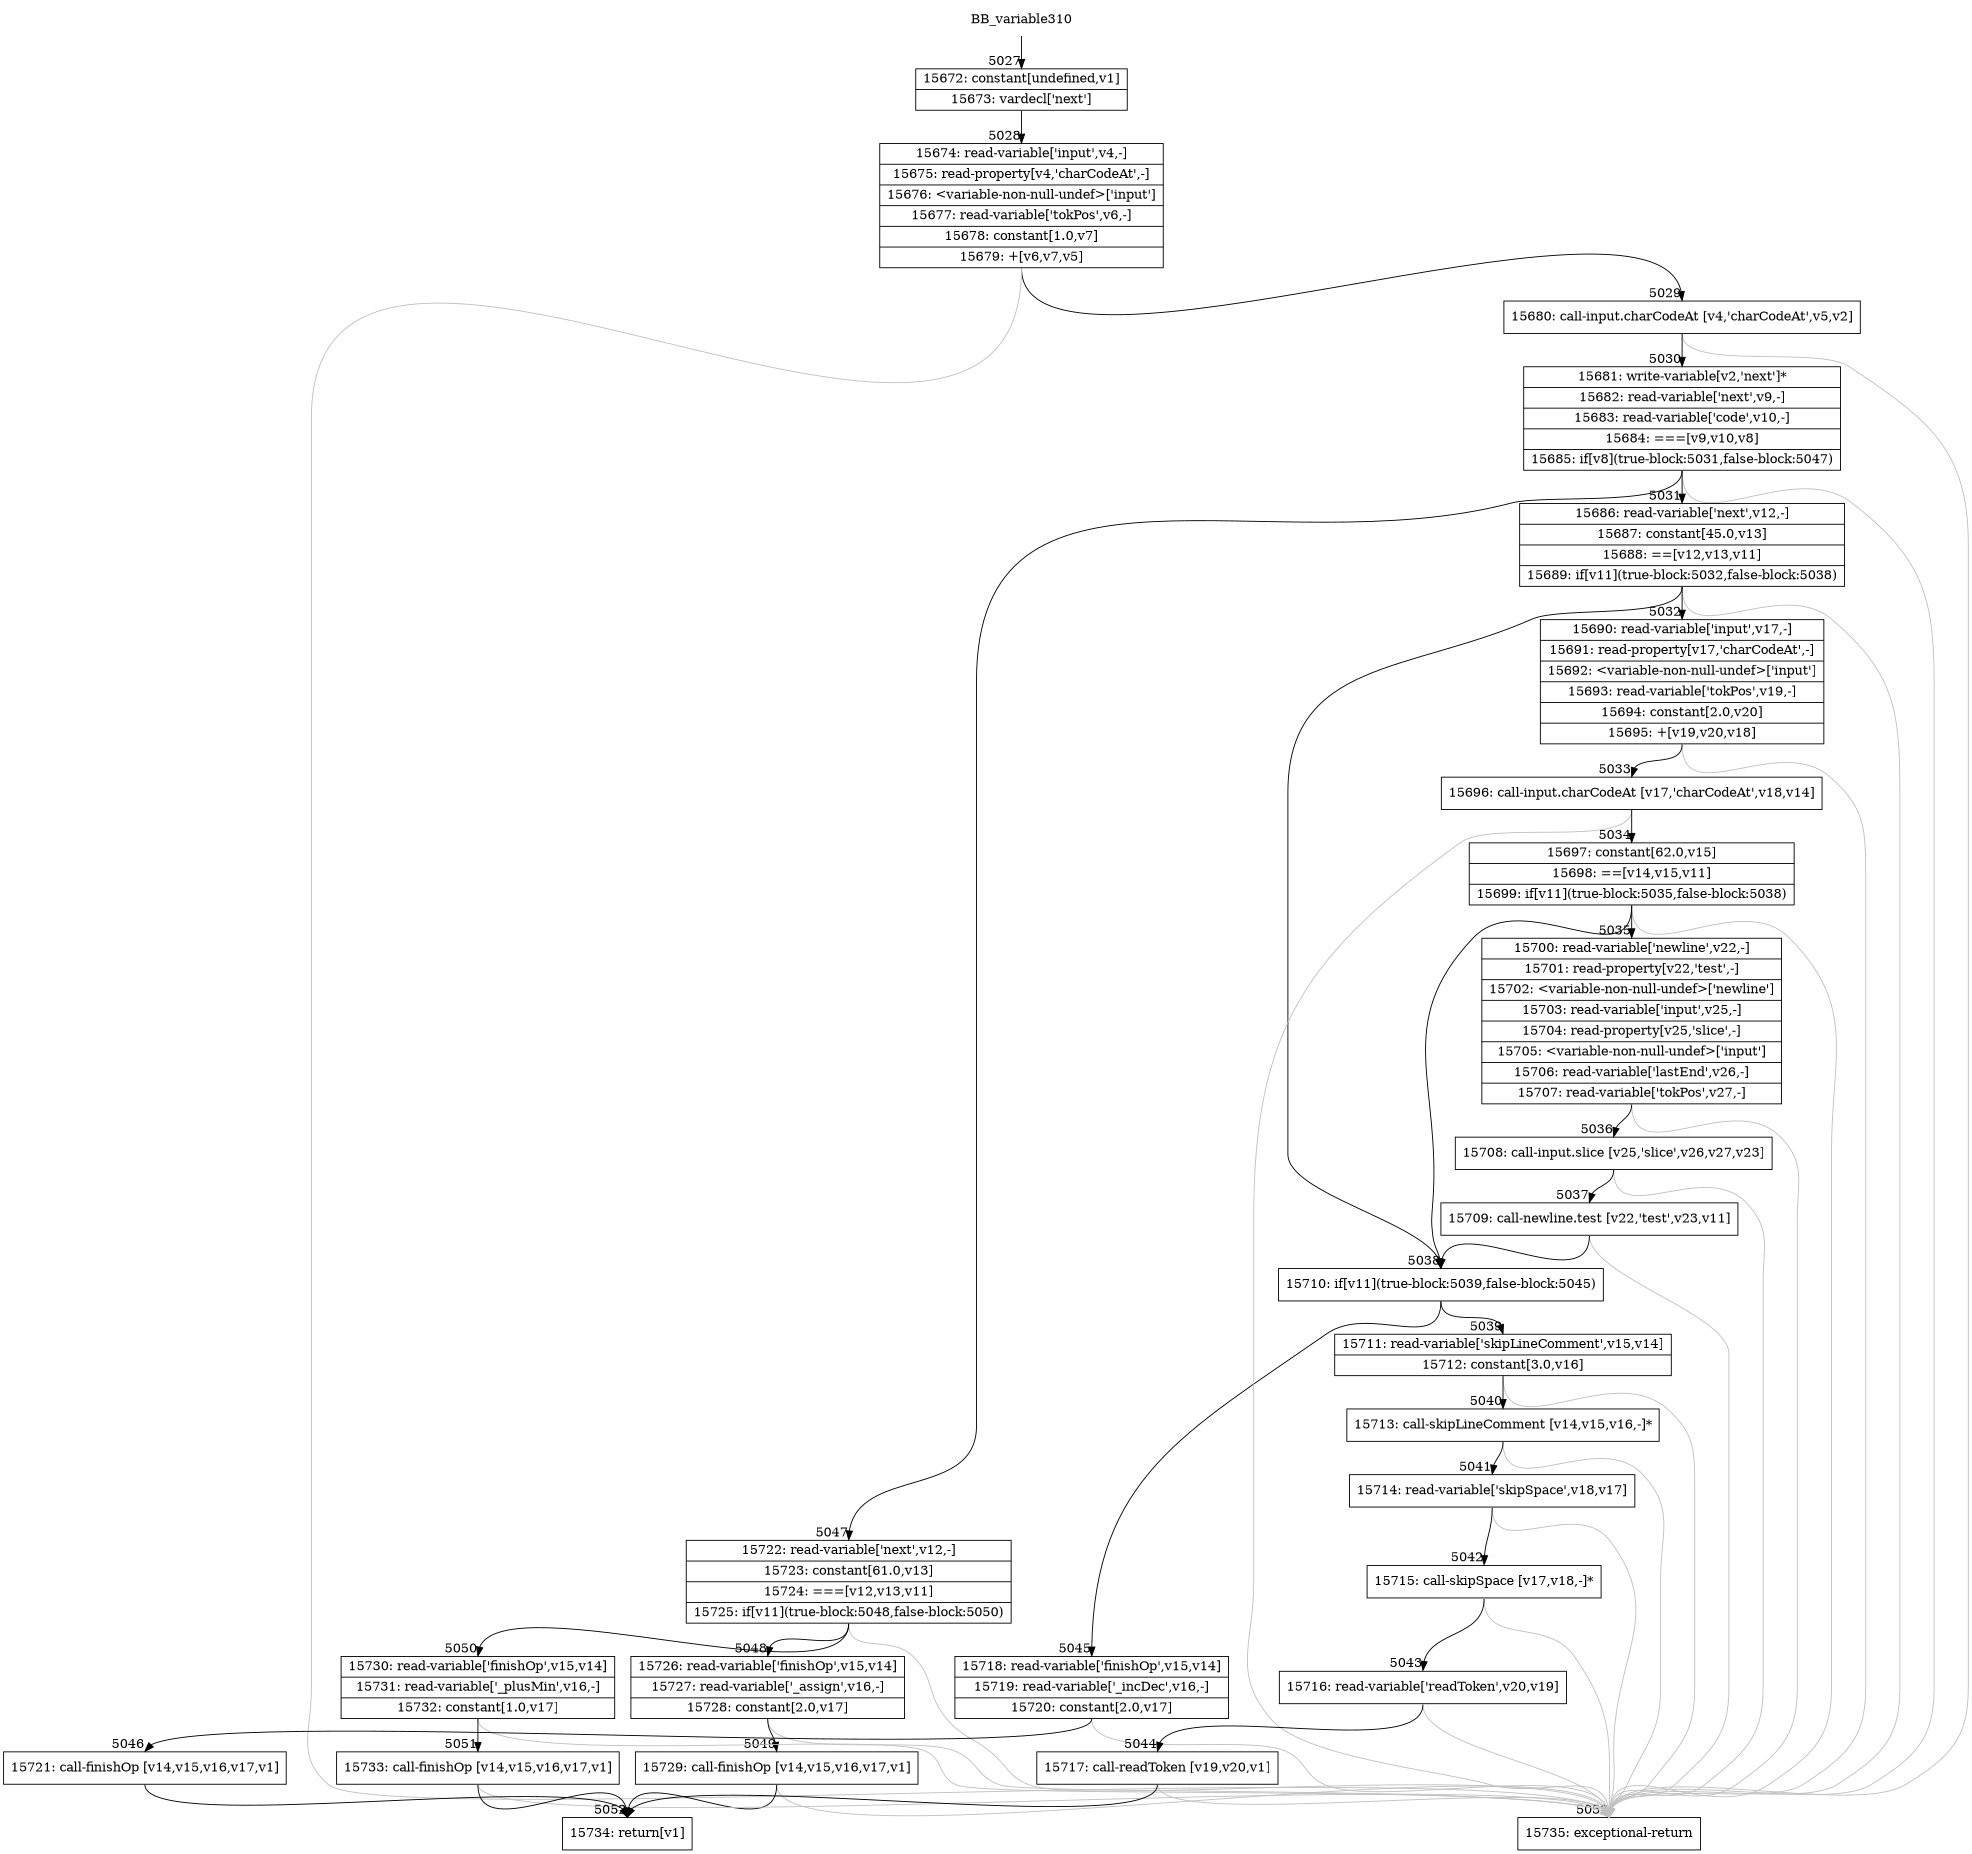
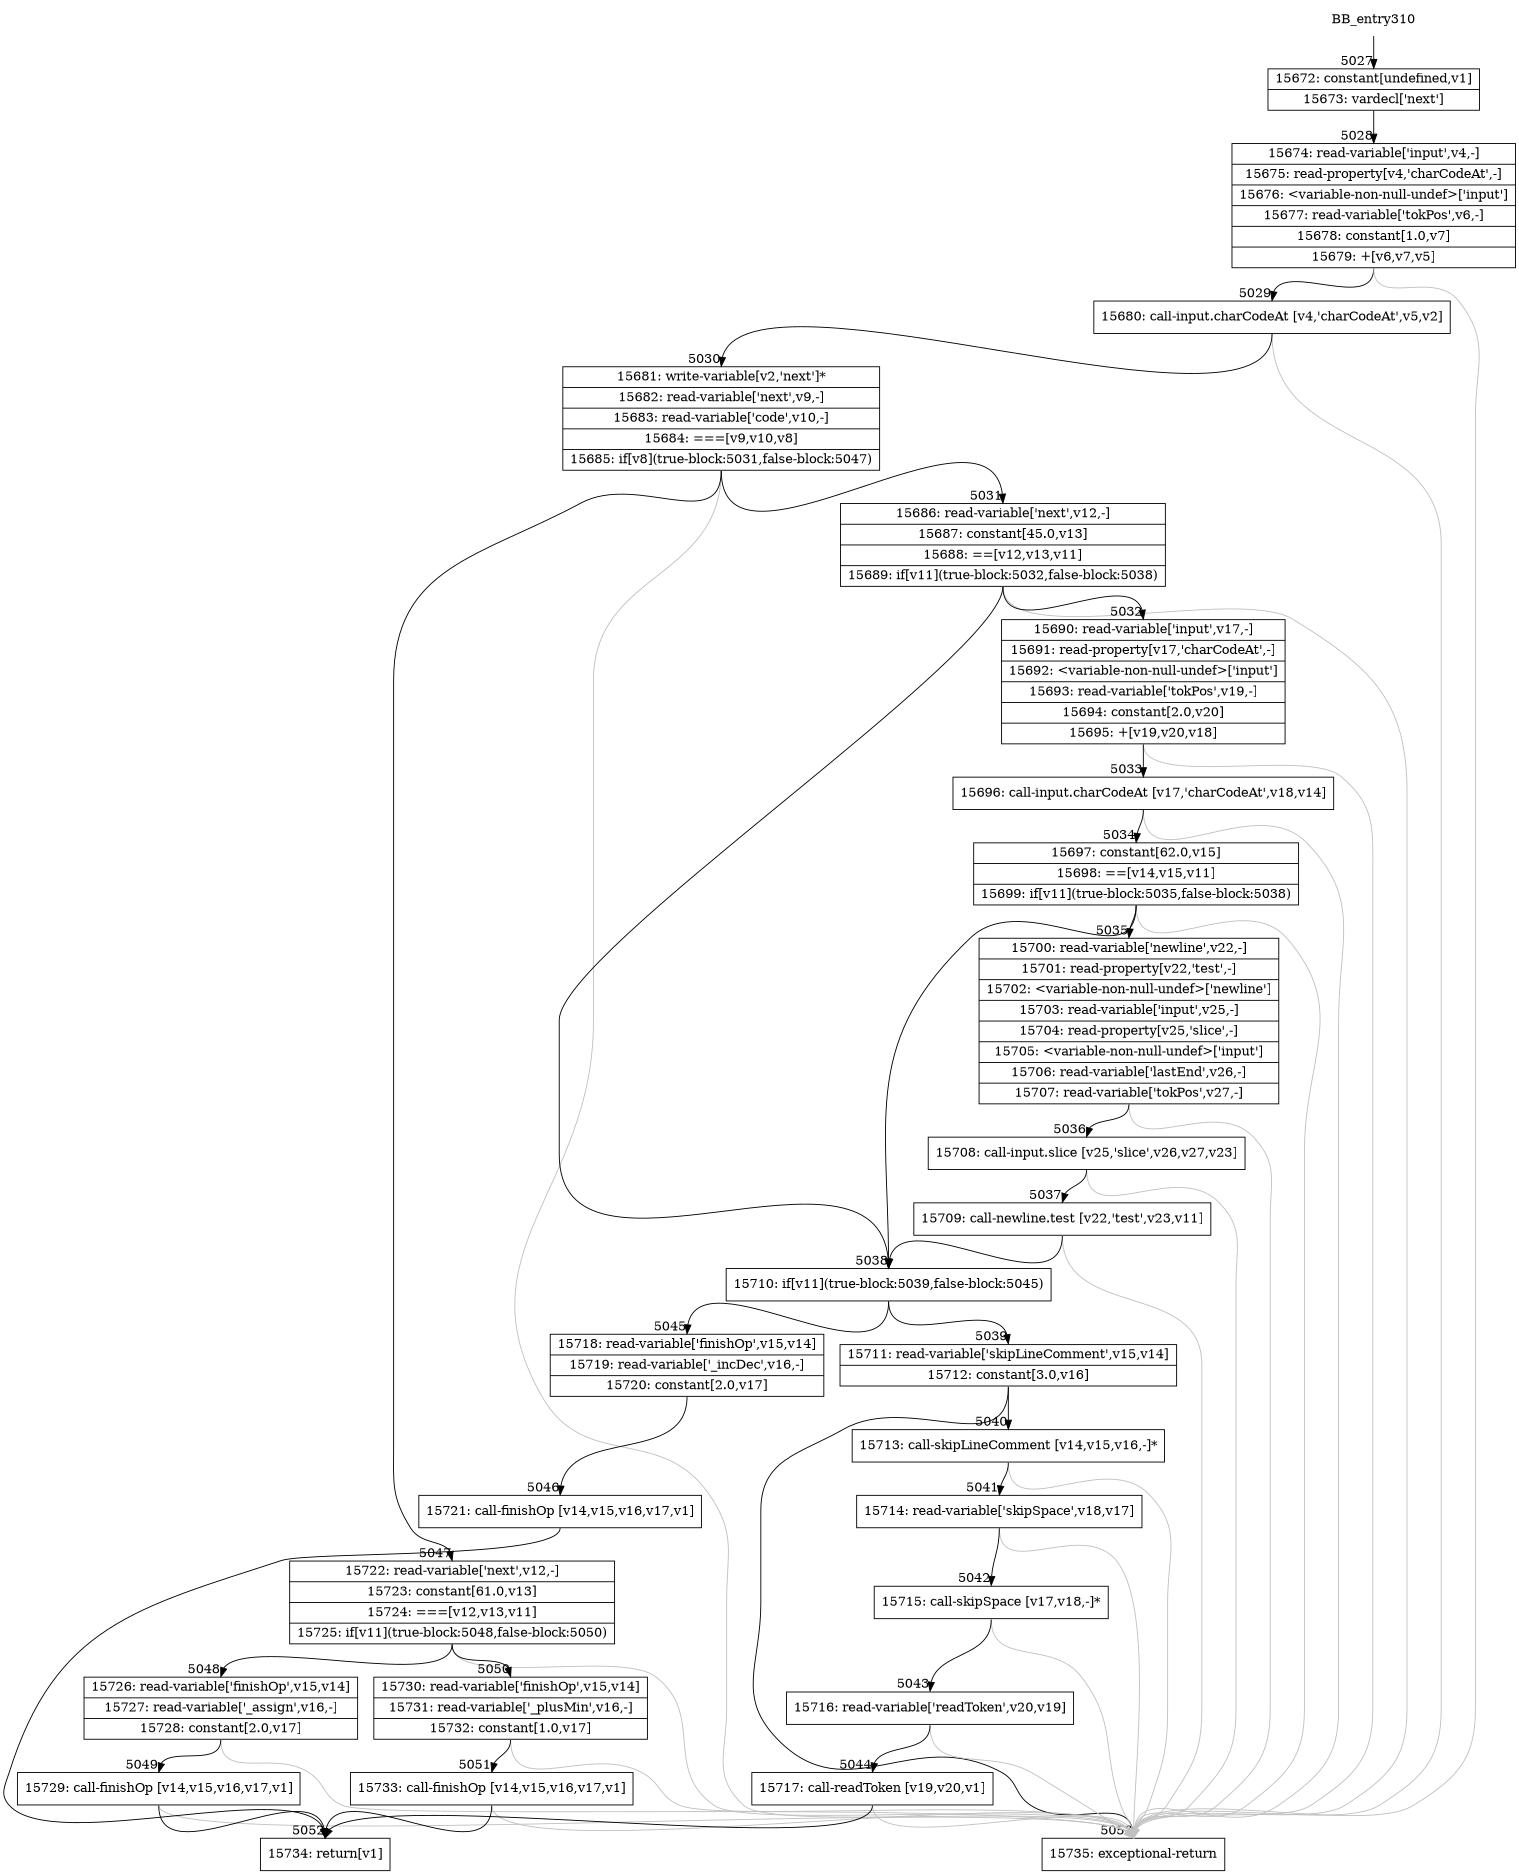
(1021, 20) -> (1374, 20)
(1695, 1528) -> (755, 1666)
(1315, 1779) -> none
